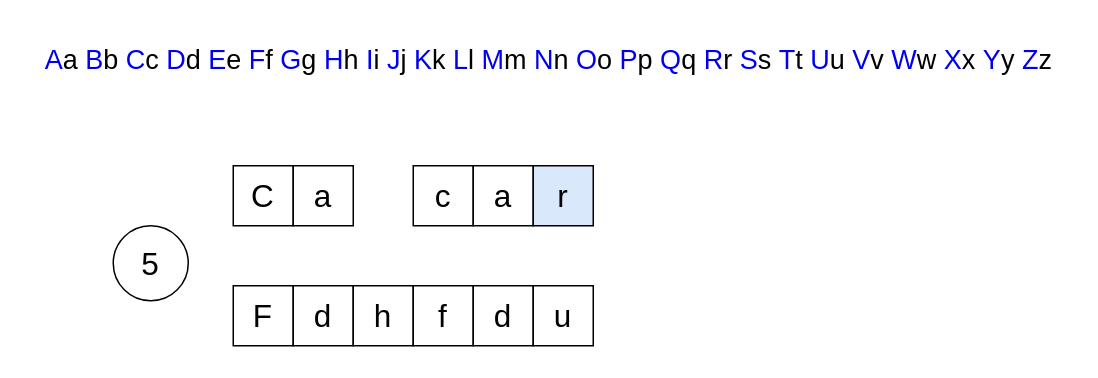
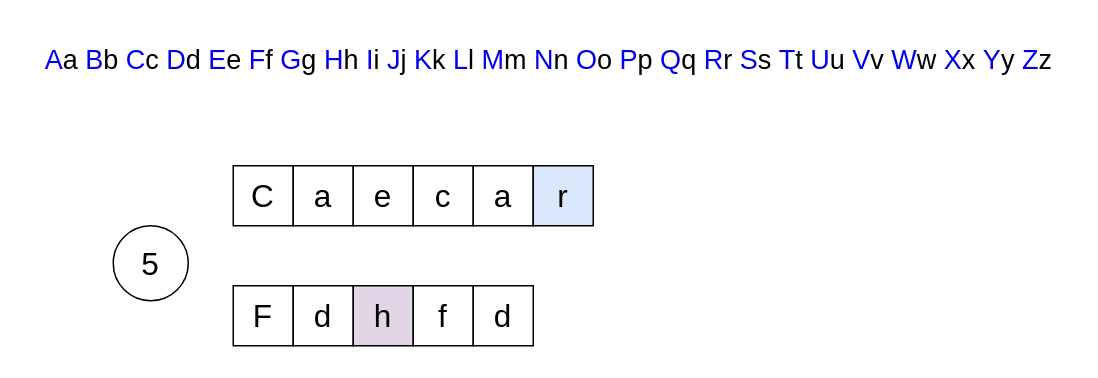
none -> (383, 196)
(383, 316) -> (383, 316)
(563, 316) -> none
